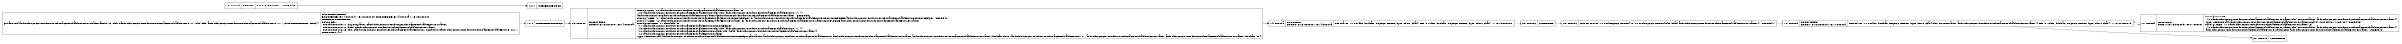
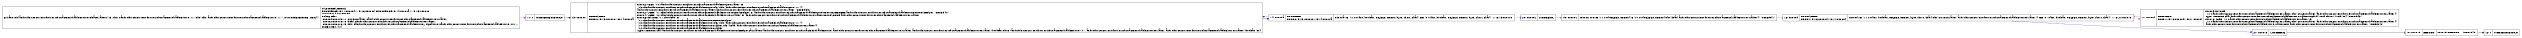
none -> (1267, 17)
none -> (2346, 33)
